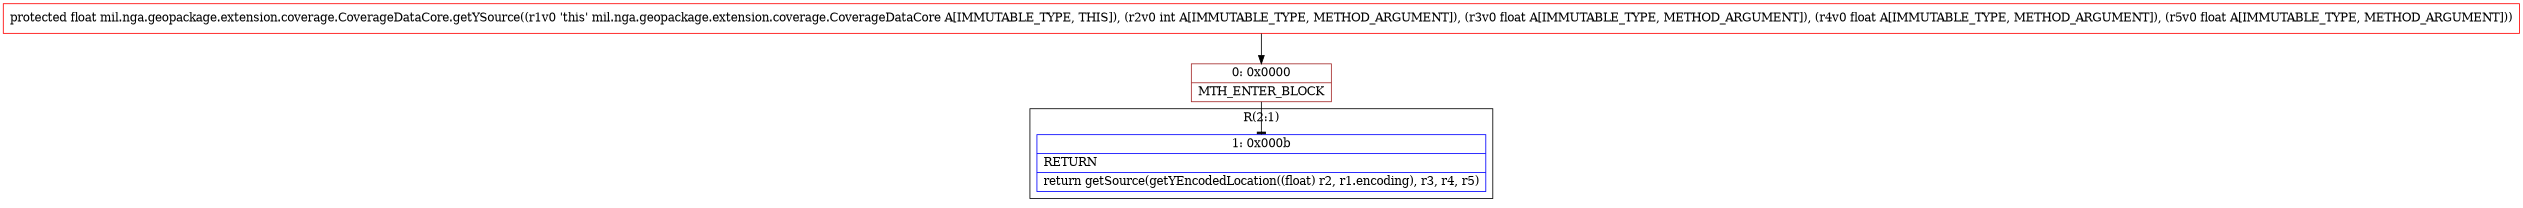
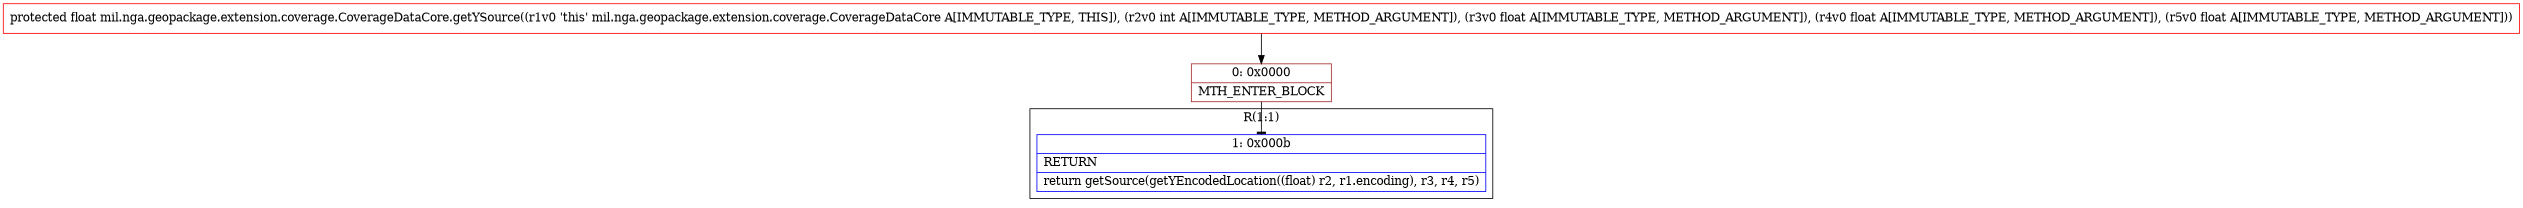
(1261, 118) -> (1261, 118)
